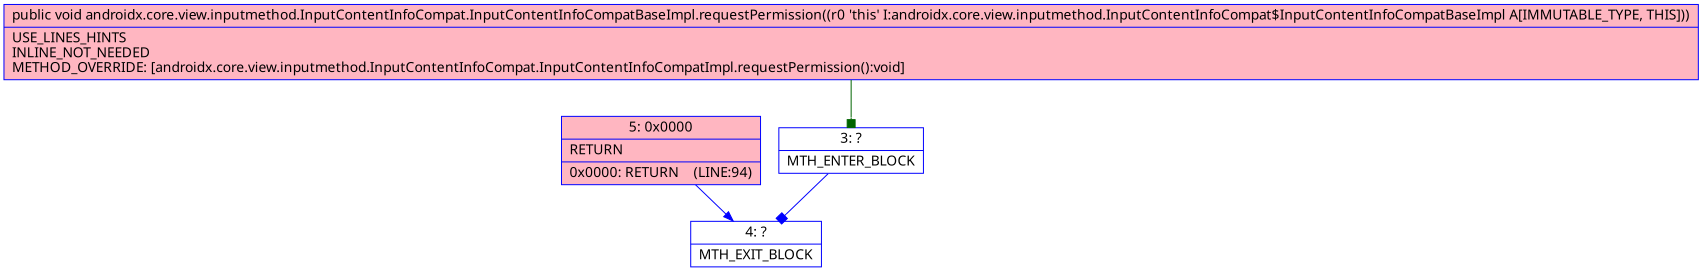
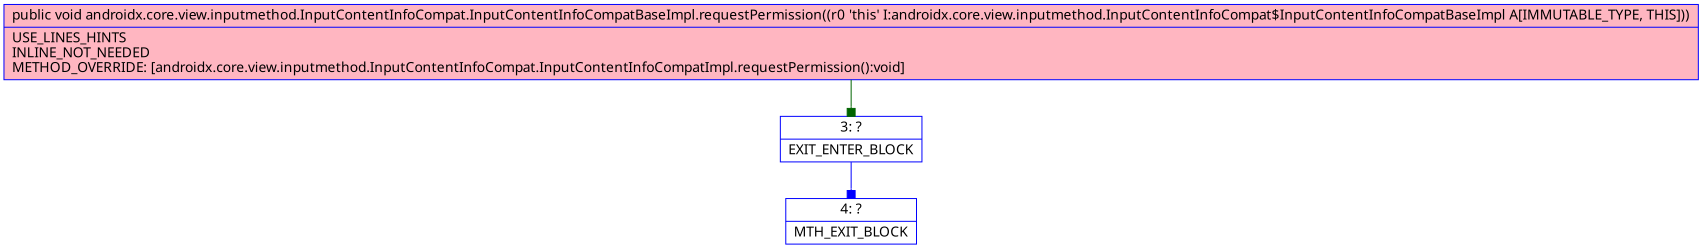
(661, 151) -> none
(851, 161) -> (851, 150)
